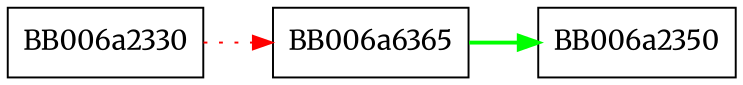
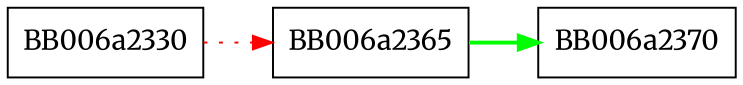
(371, 43) -> (371, 43)
(637, 43) -> (637, 43)
